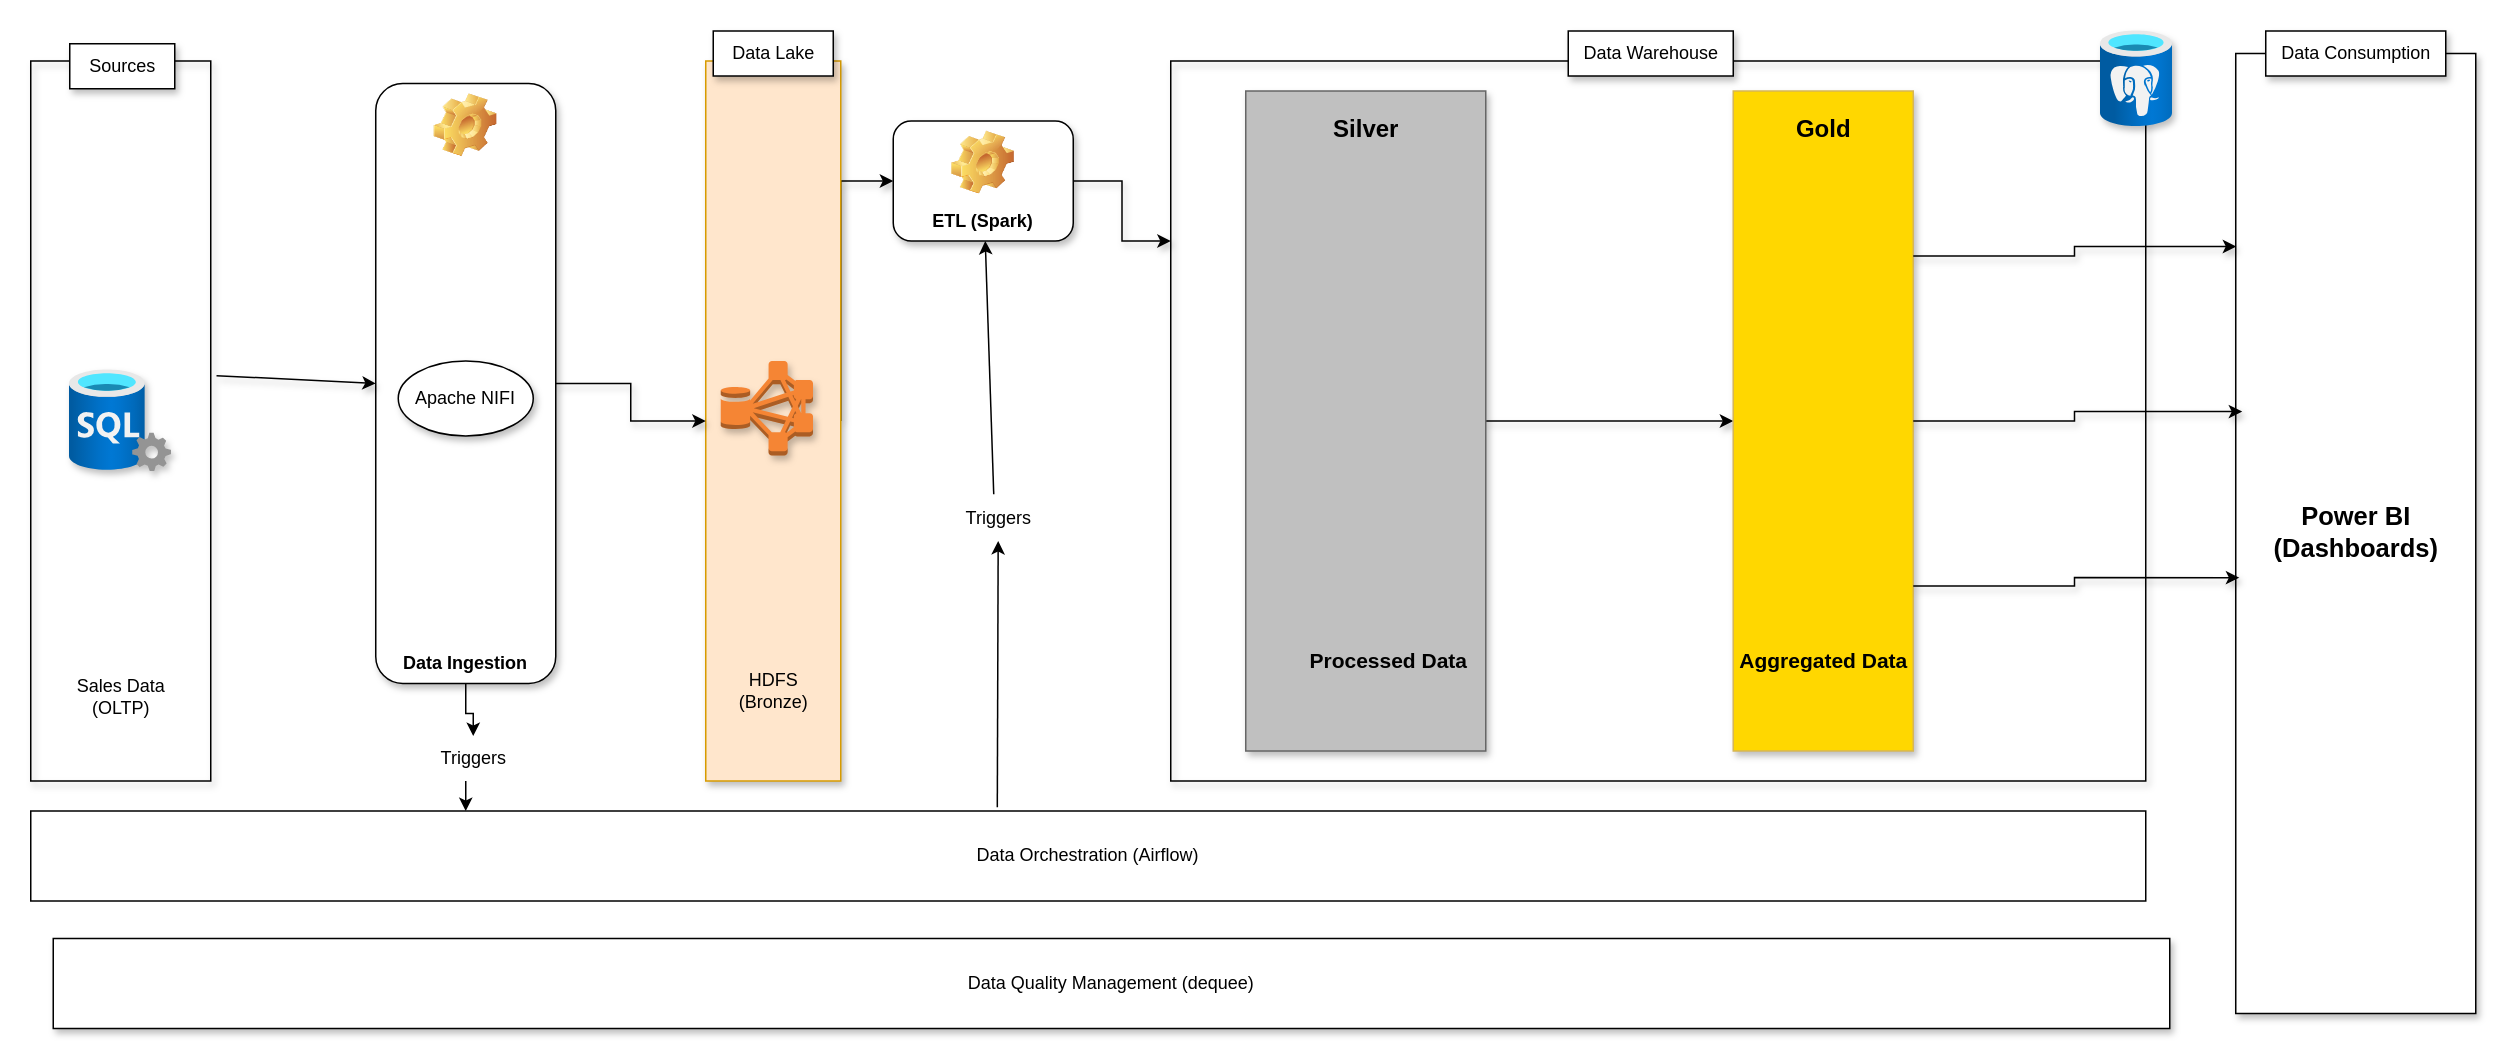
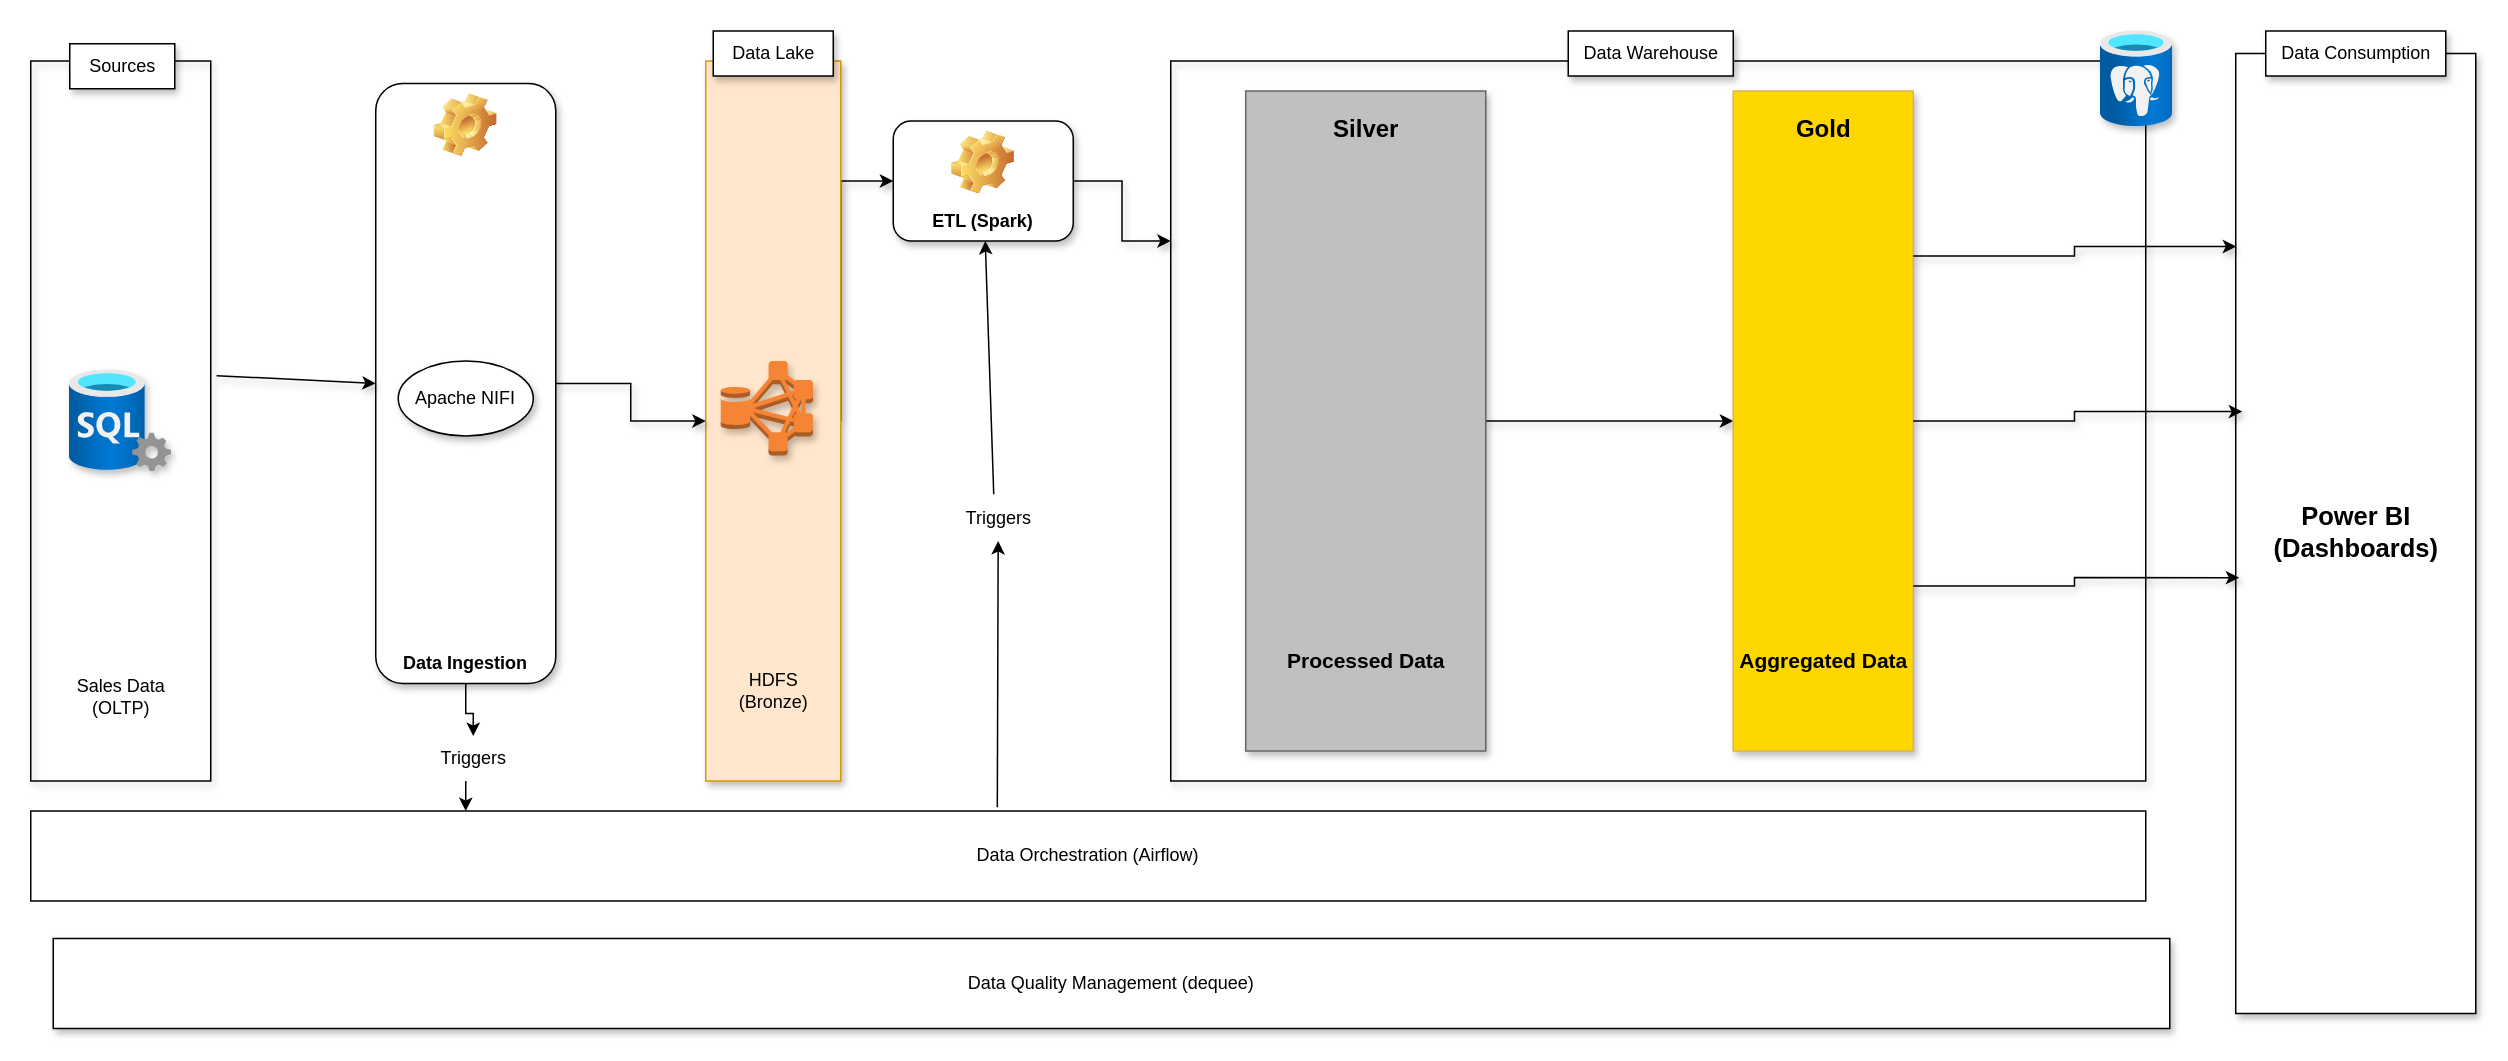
(1388, 661) -> (1366, 661)
